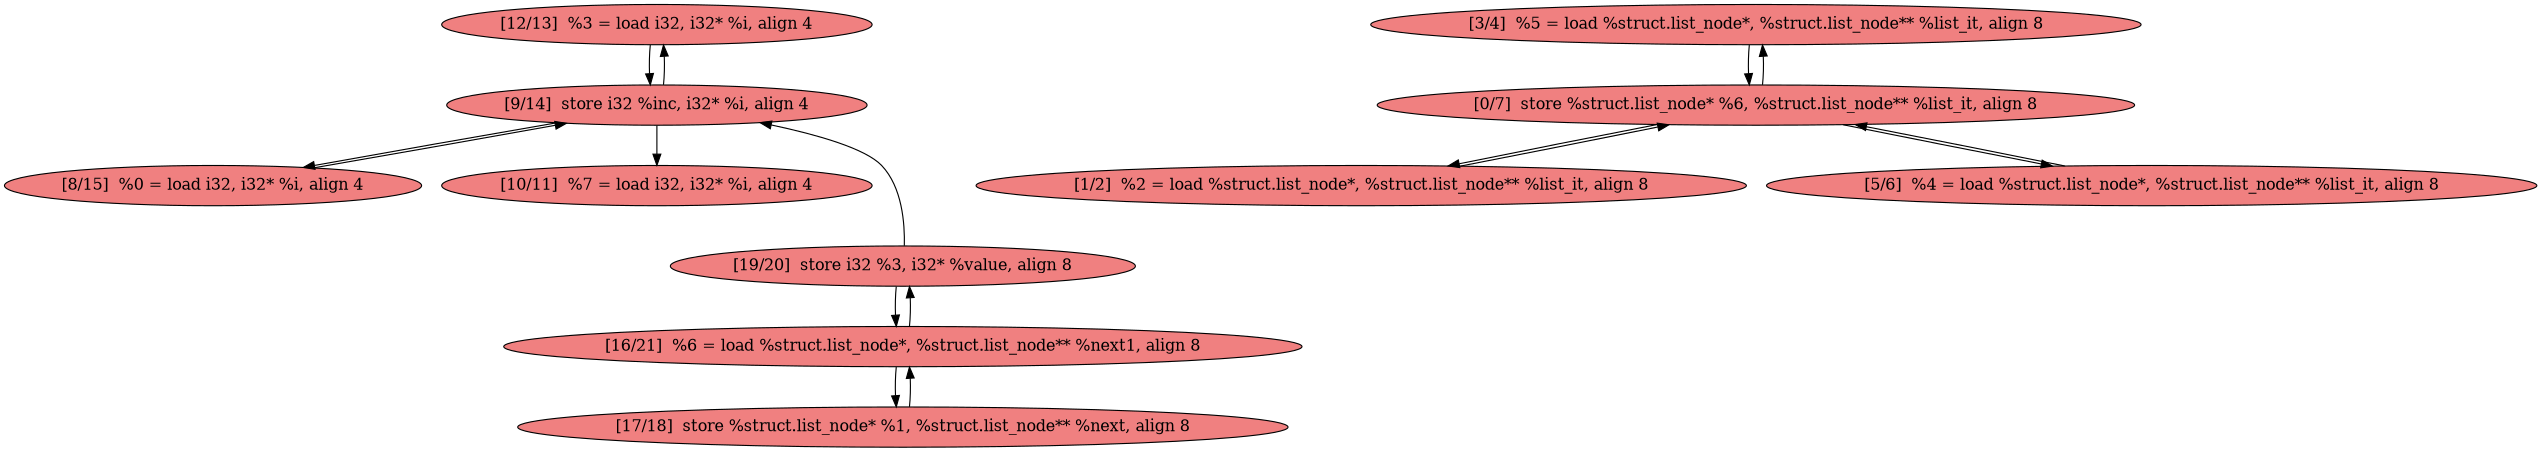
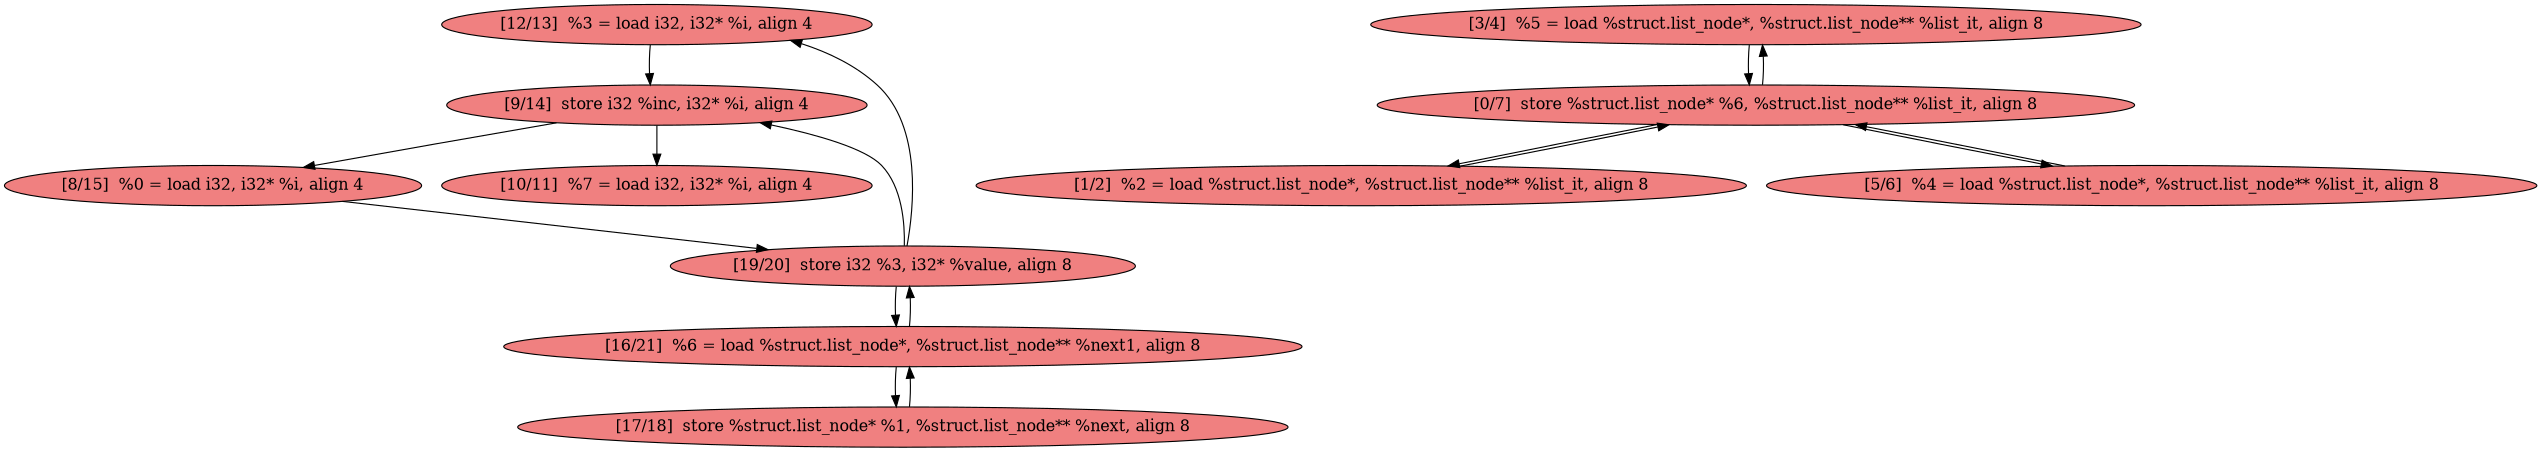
(664, 71) -> (900, 119)
(434, 147) -> (549, 225)
